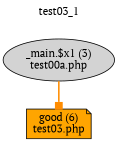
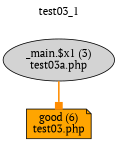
(59, 60) -> (59, 60)
